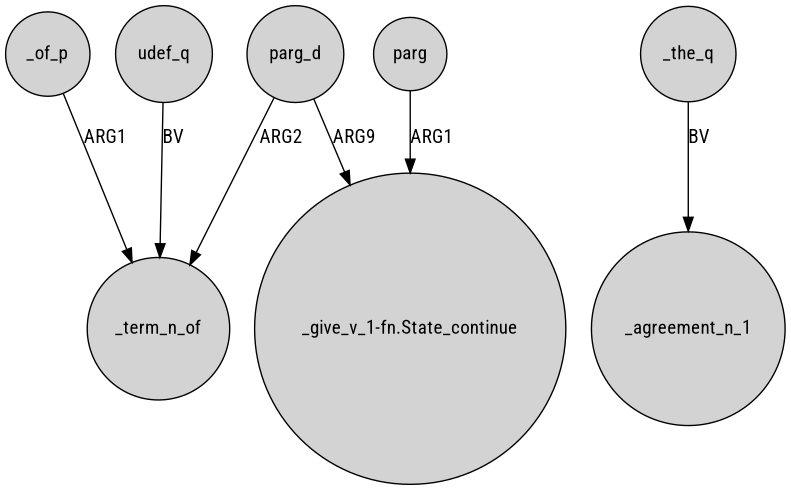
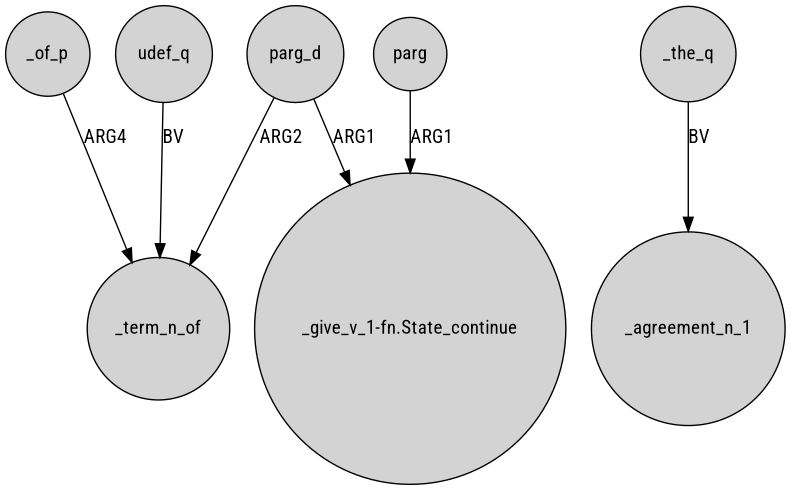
(105, 138) -> (105, 138)
(354, 138) -> (354, 138)
